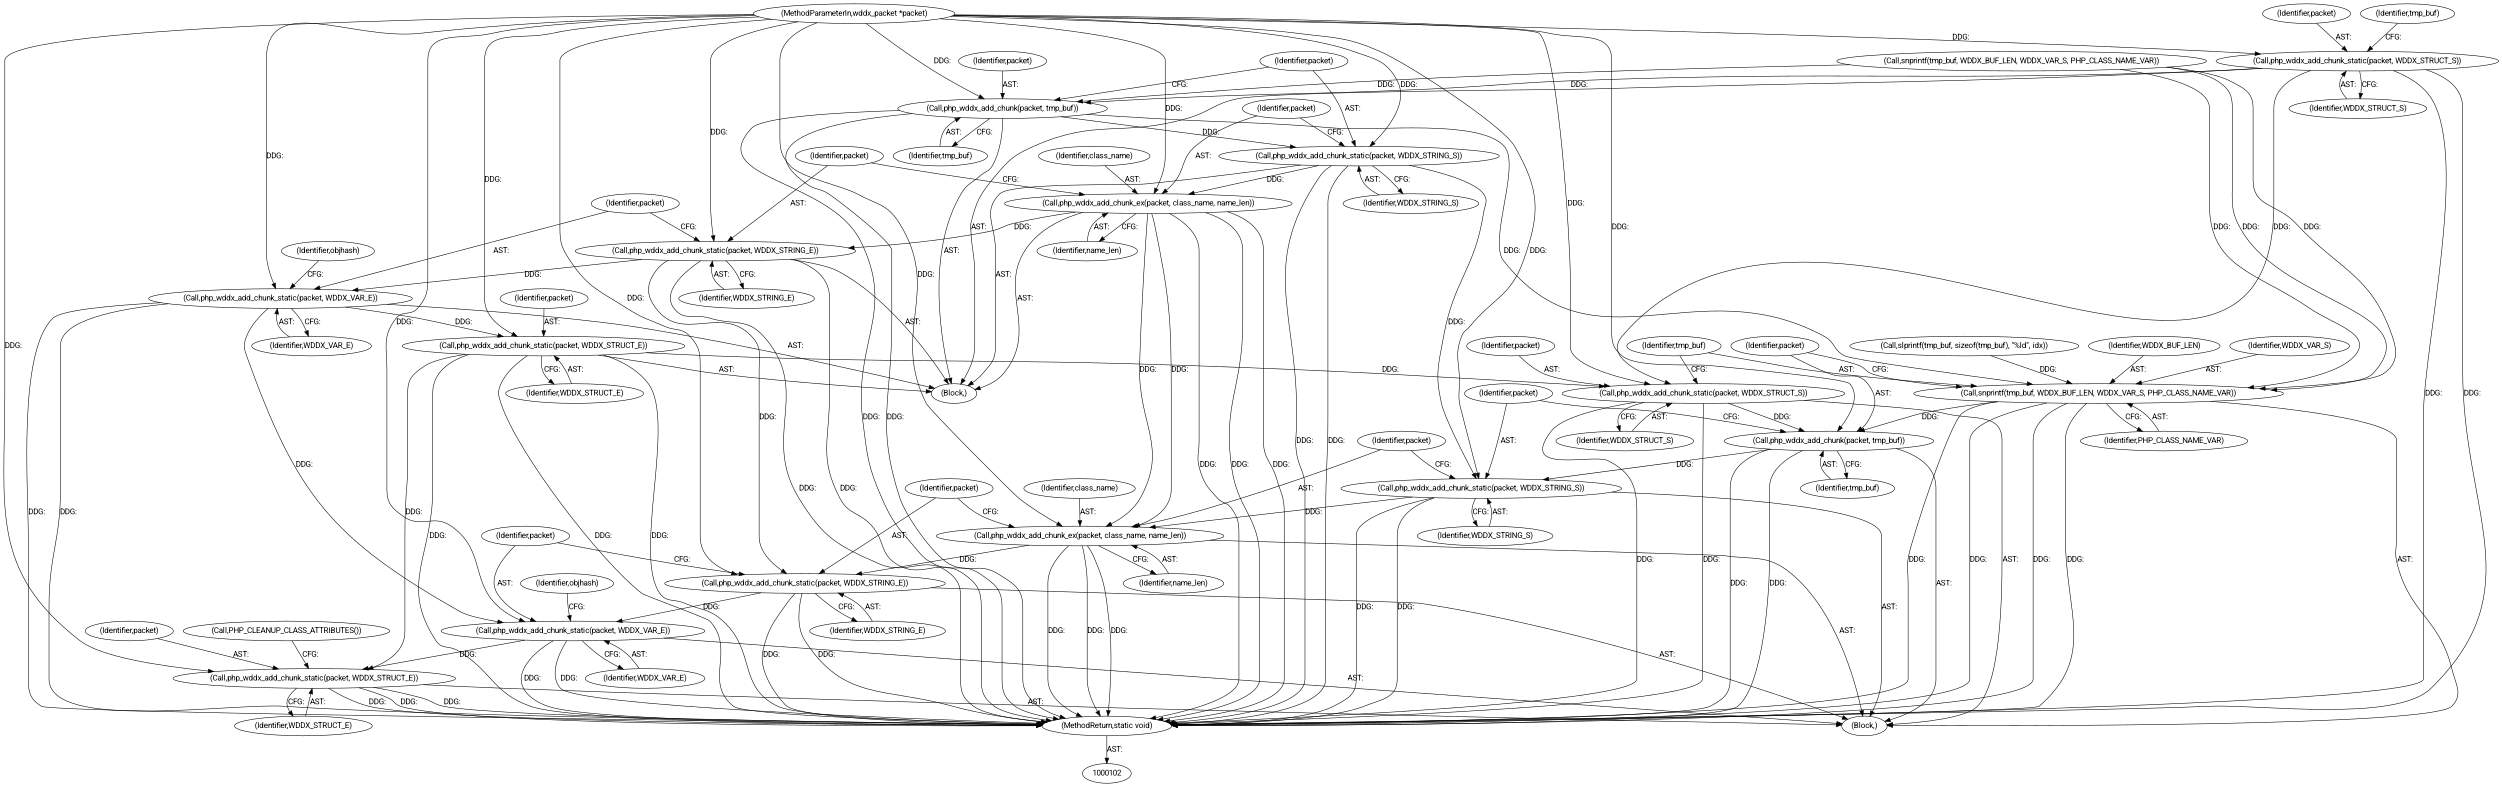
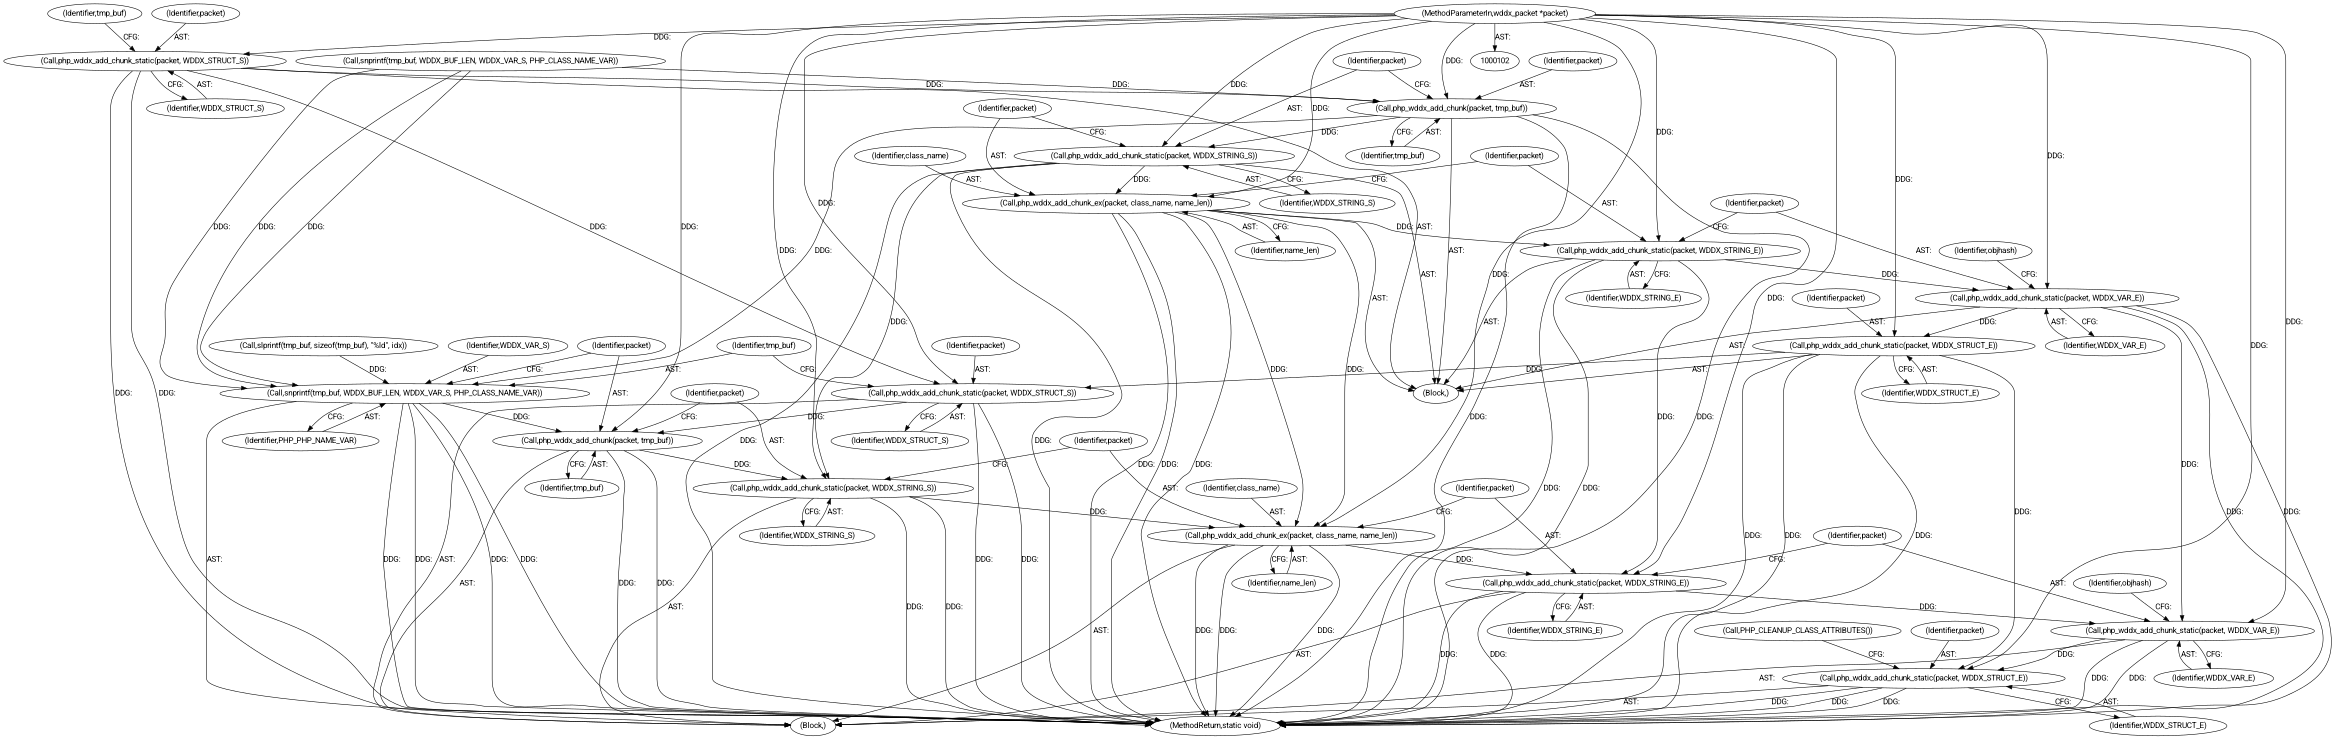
(2154, 346) -> none
(2164, 441) -> (301, 441)
(1107, 747) -> (1495, 35)
